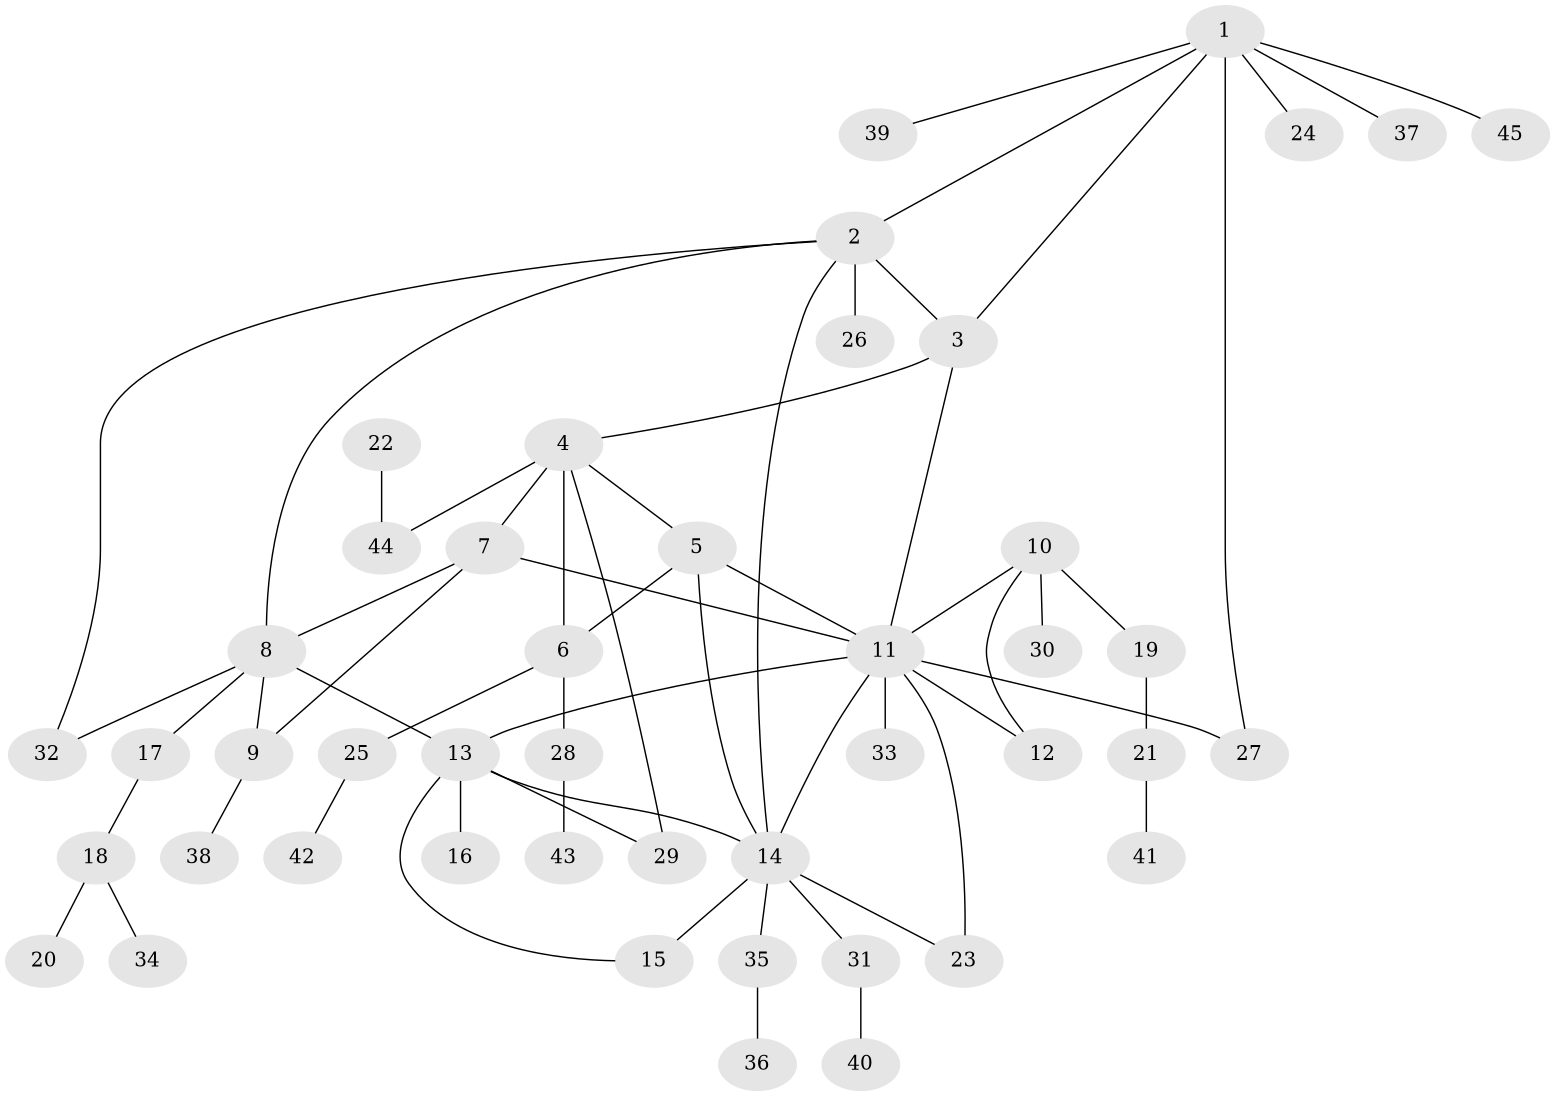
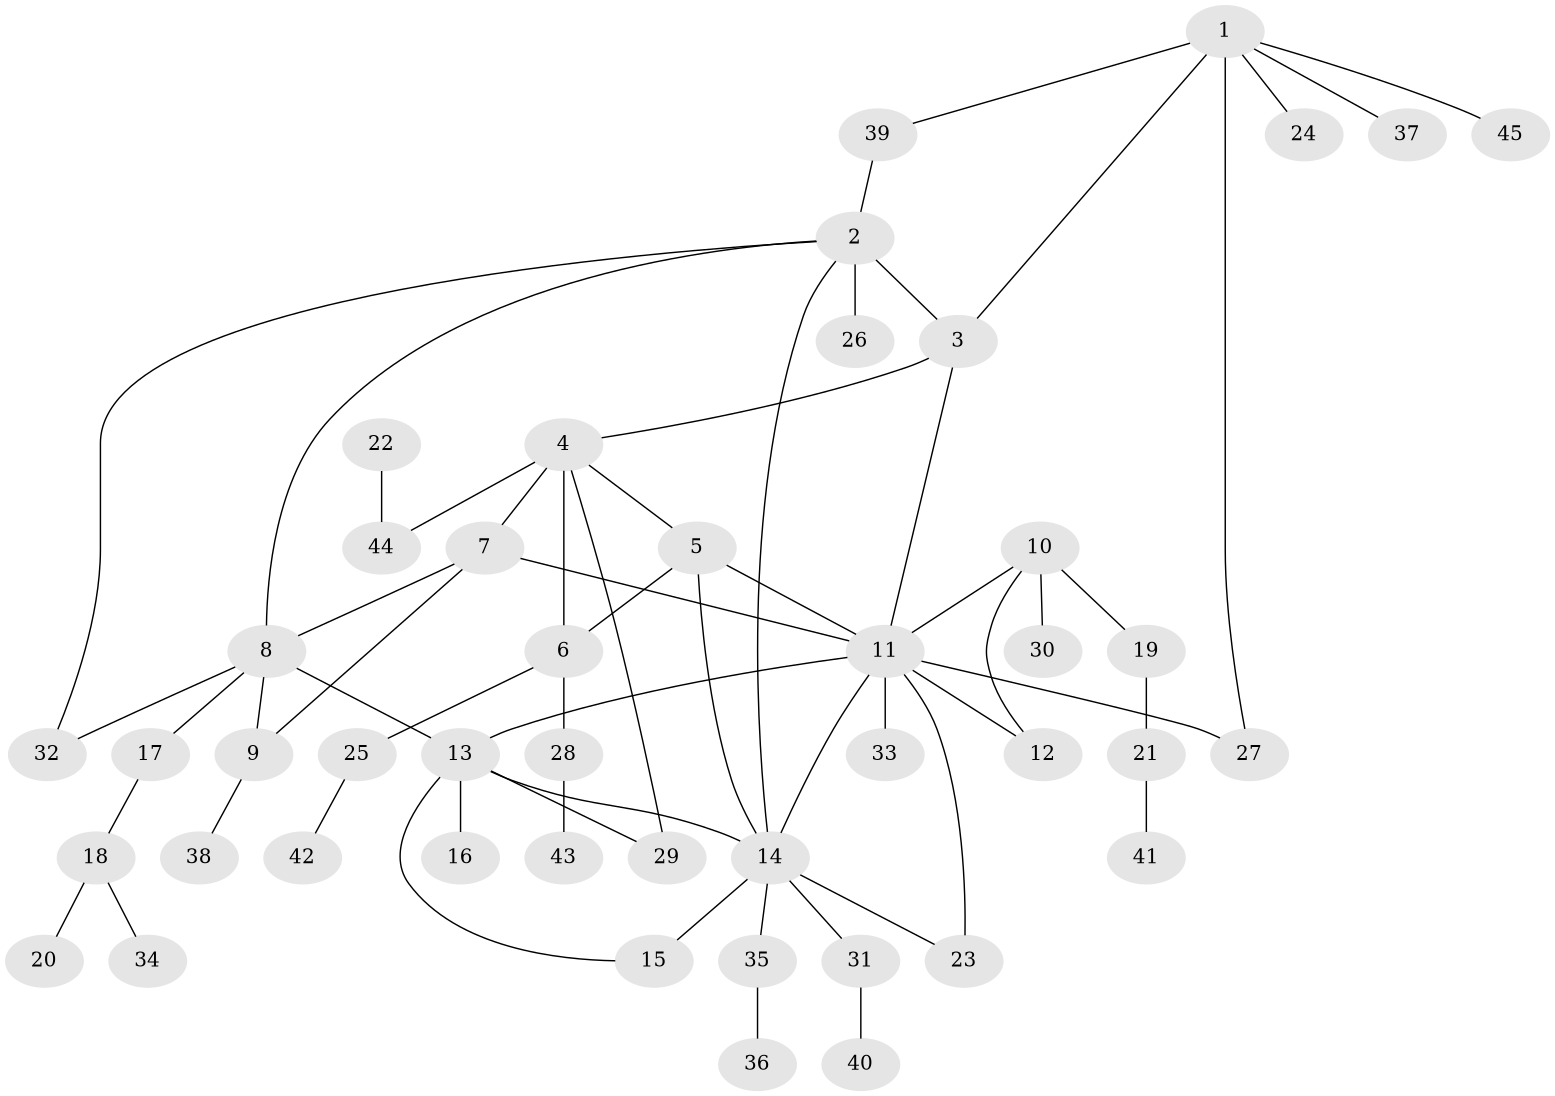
(1040, 135) -> (867, 186)
